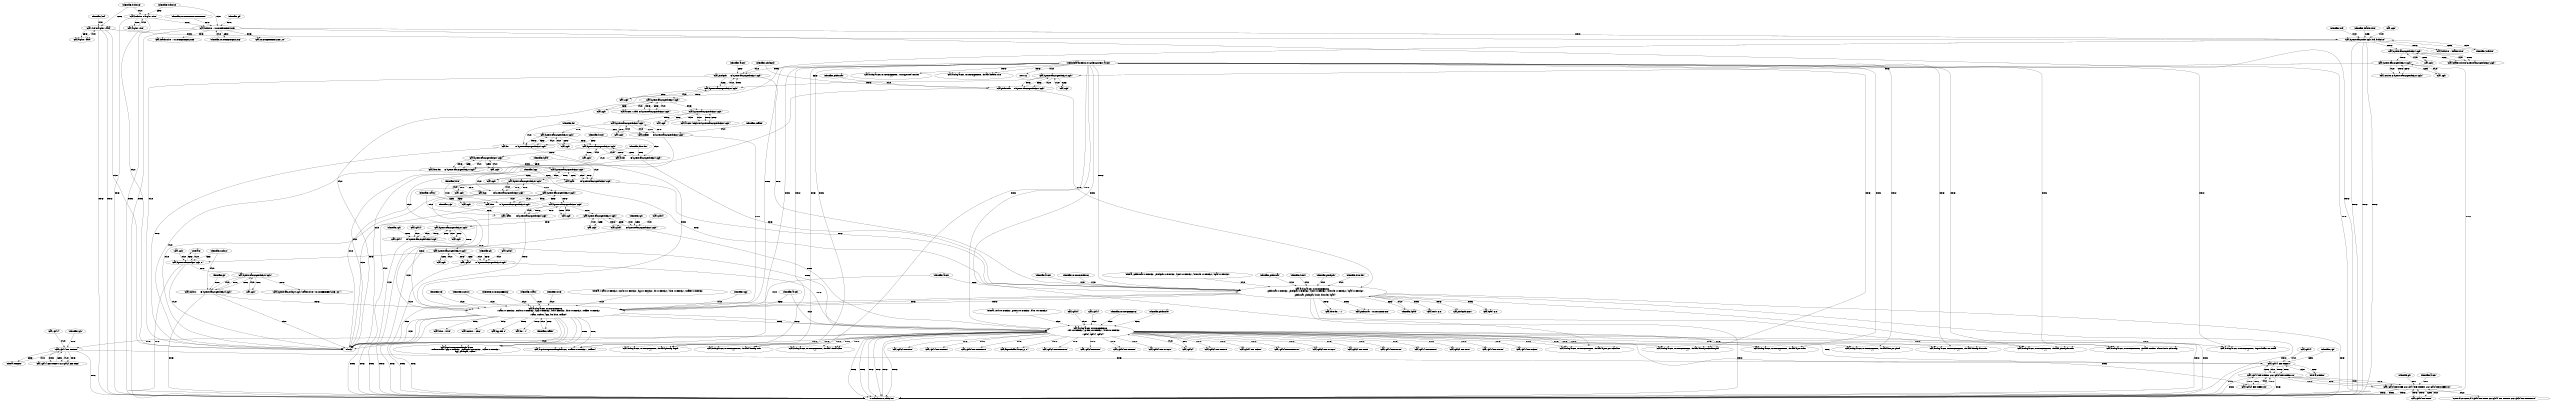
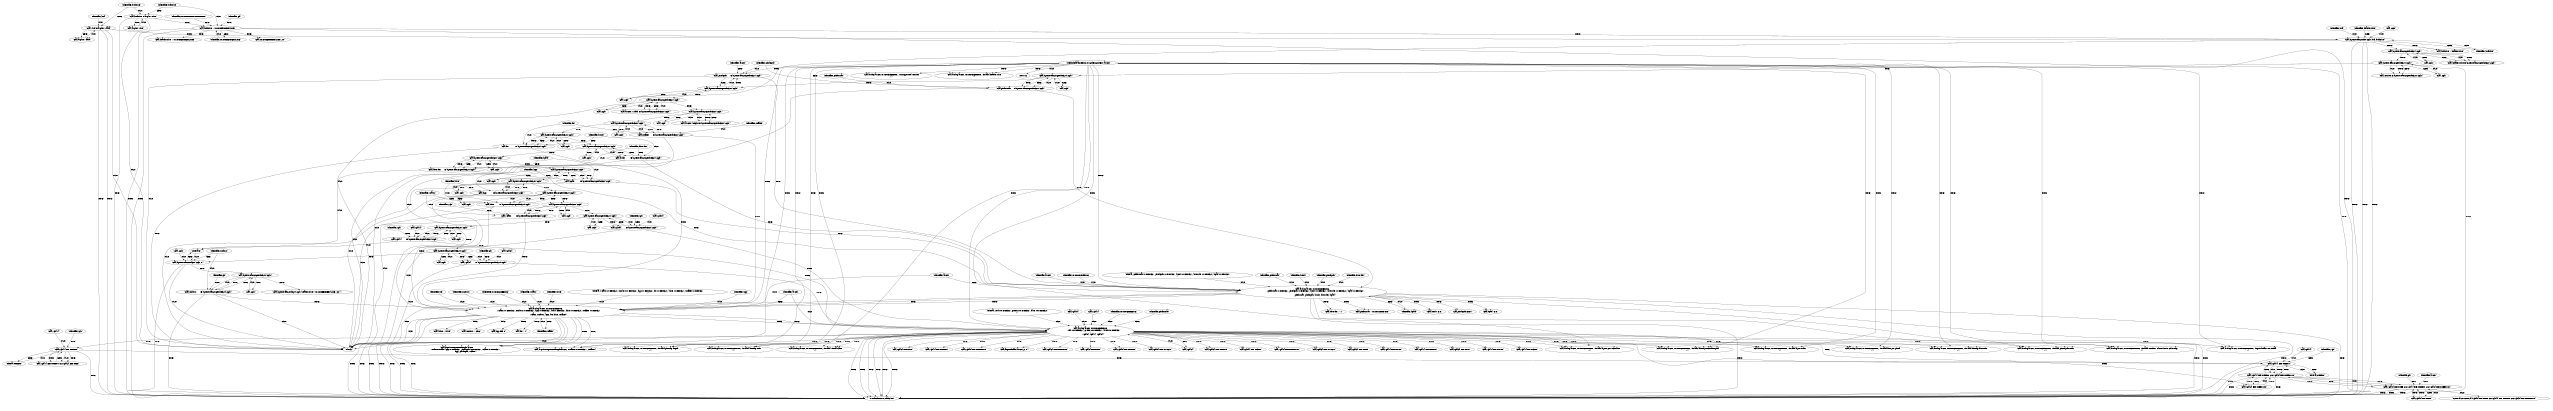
(171, 242) -> (338, 236)
(385, 301) -> (300, 247)
